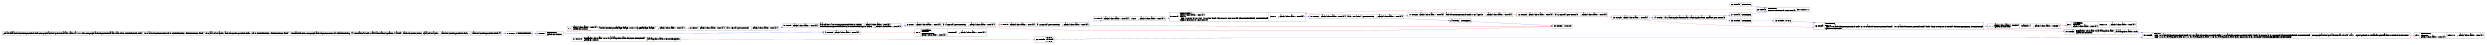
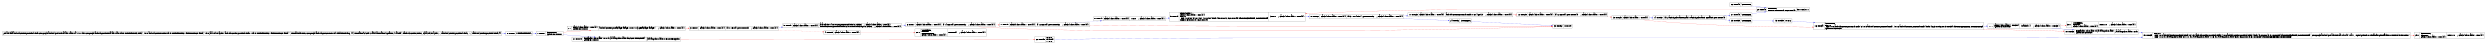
(693, 33) -> (579, 36)
